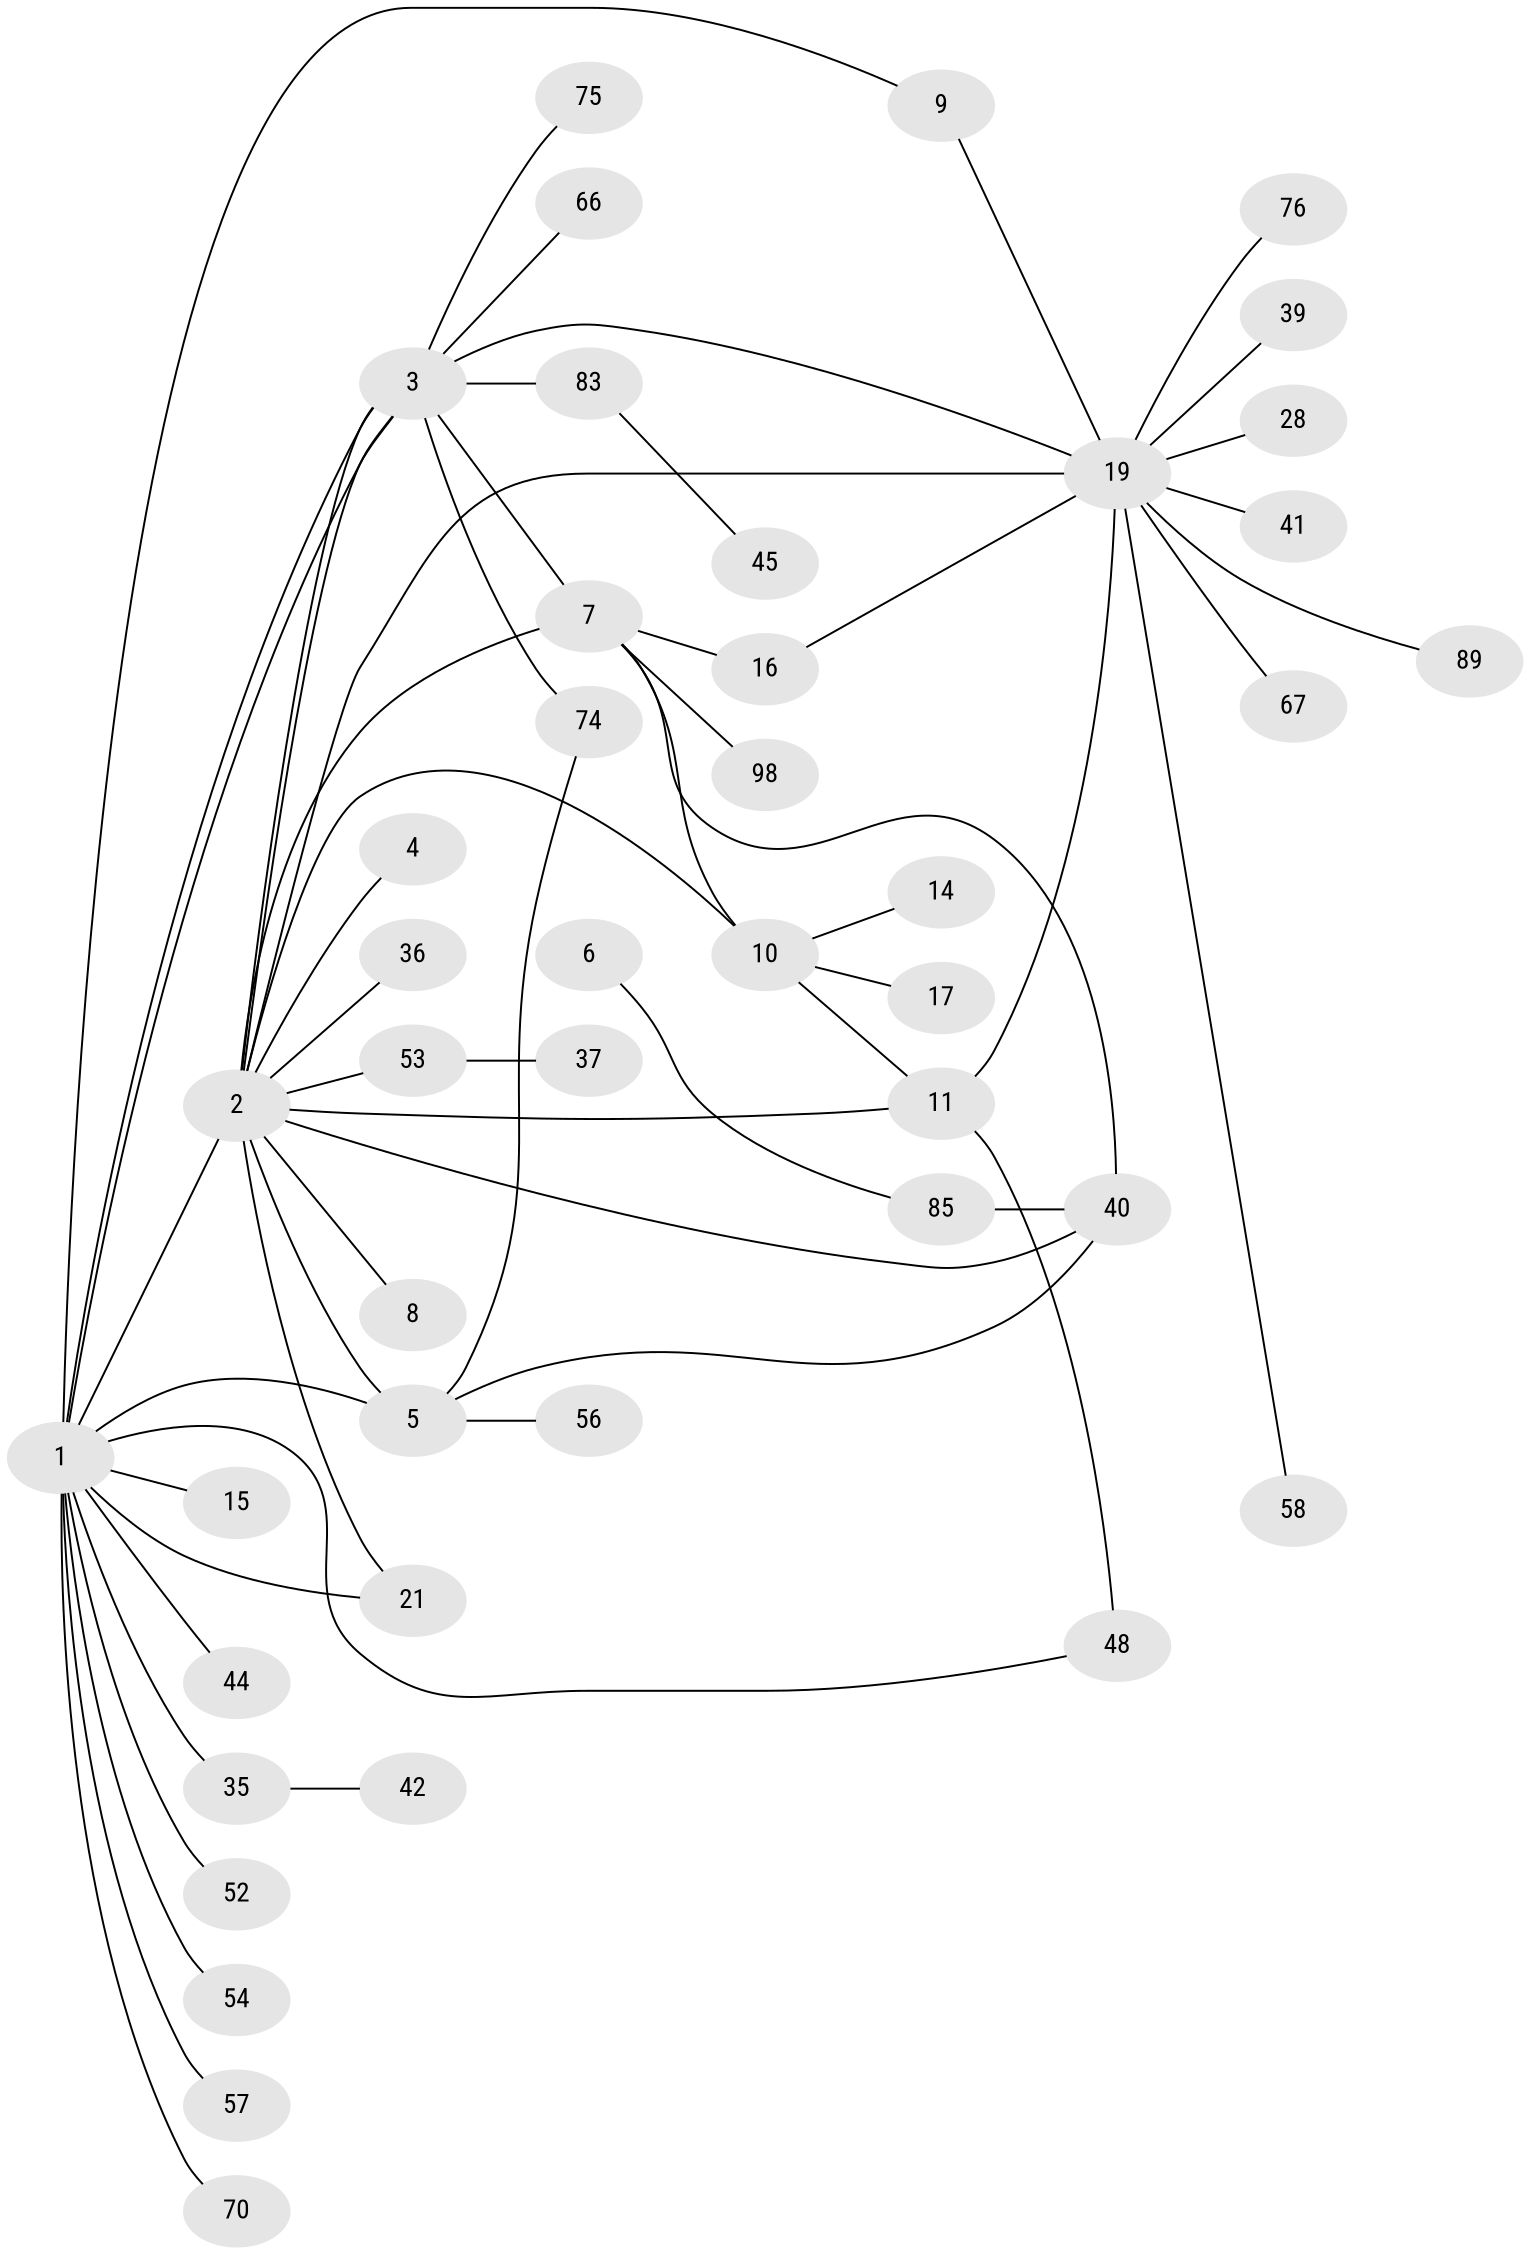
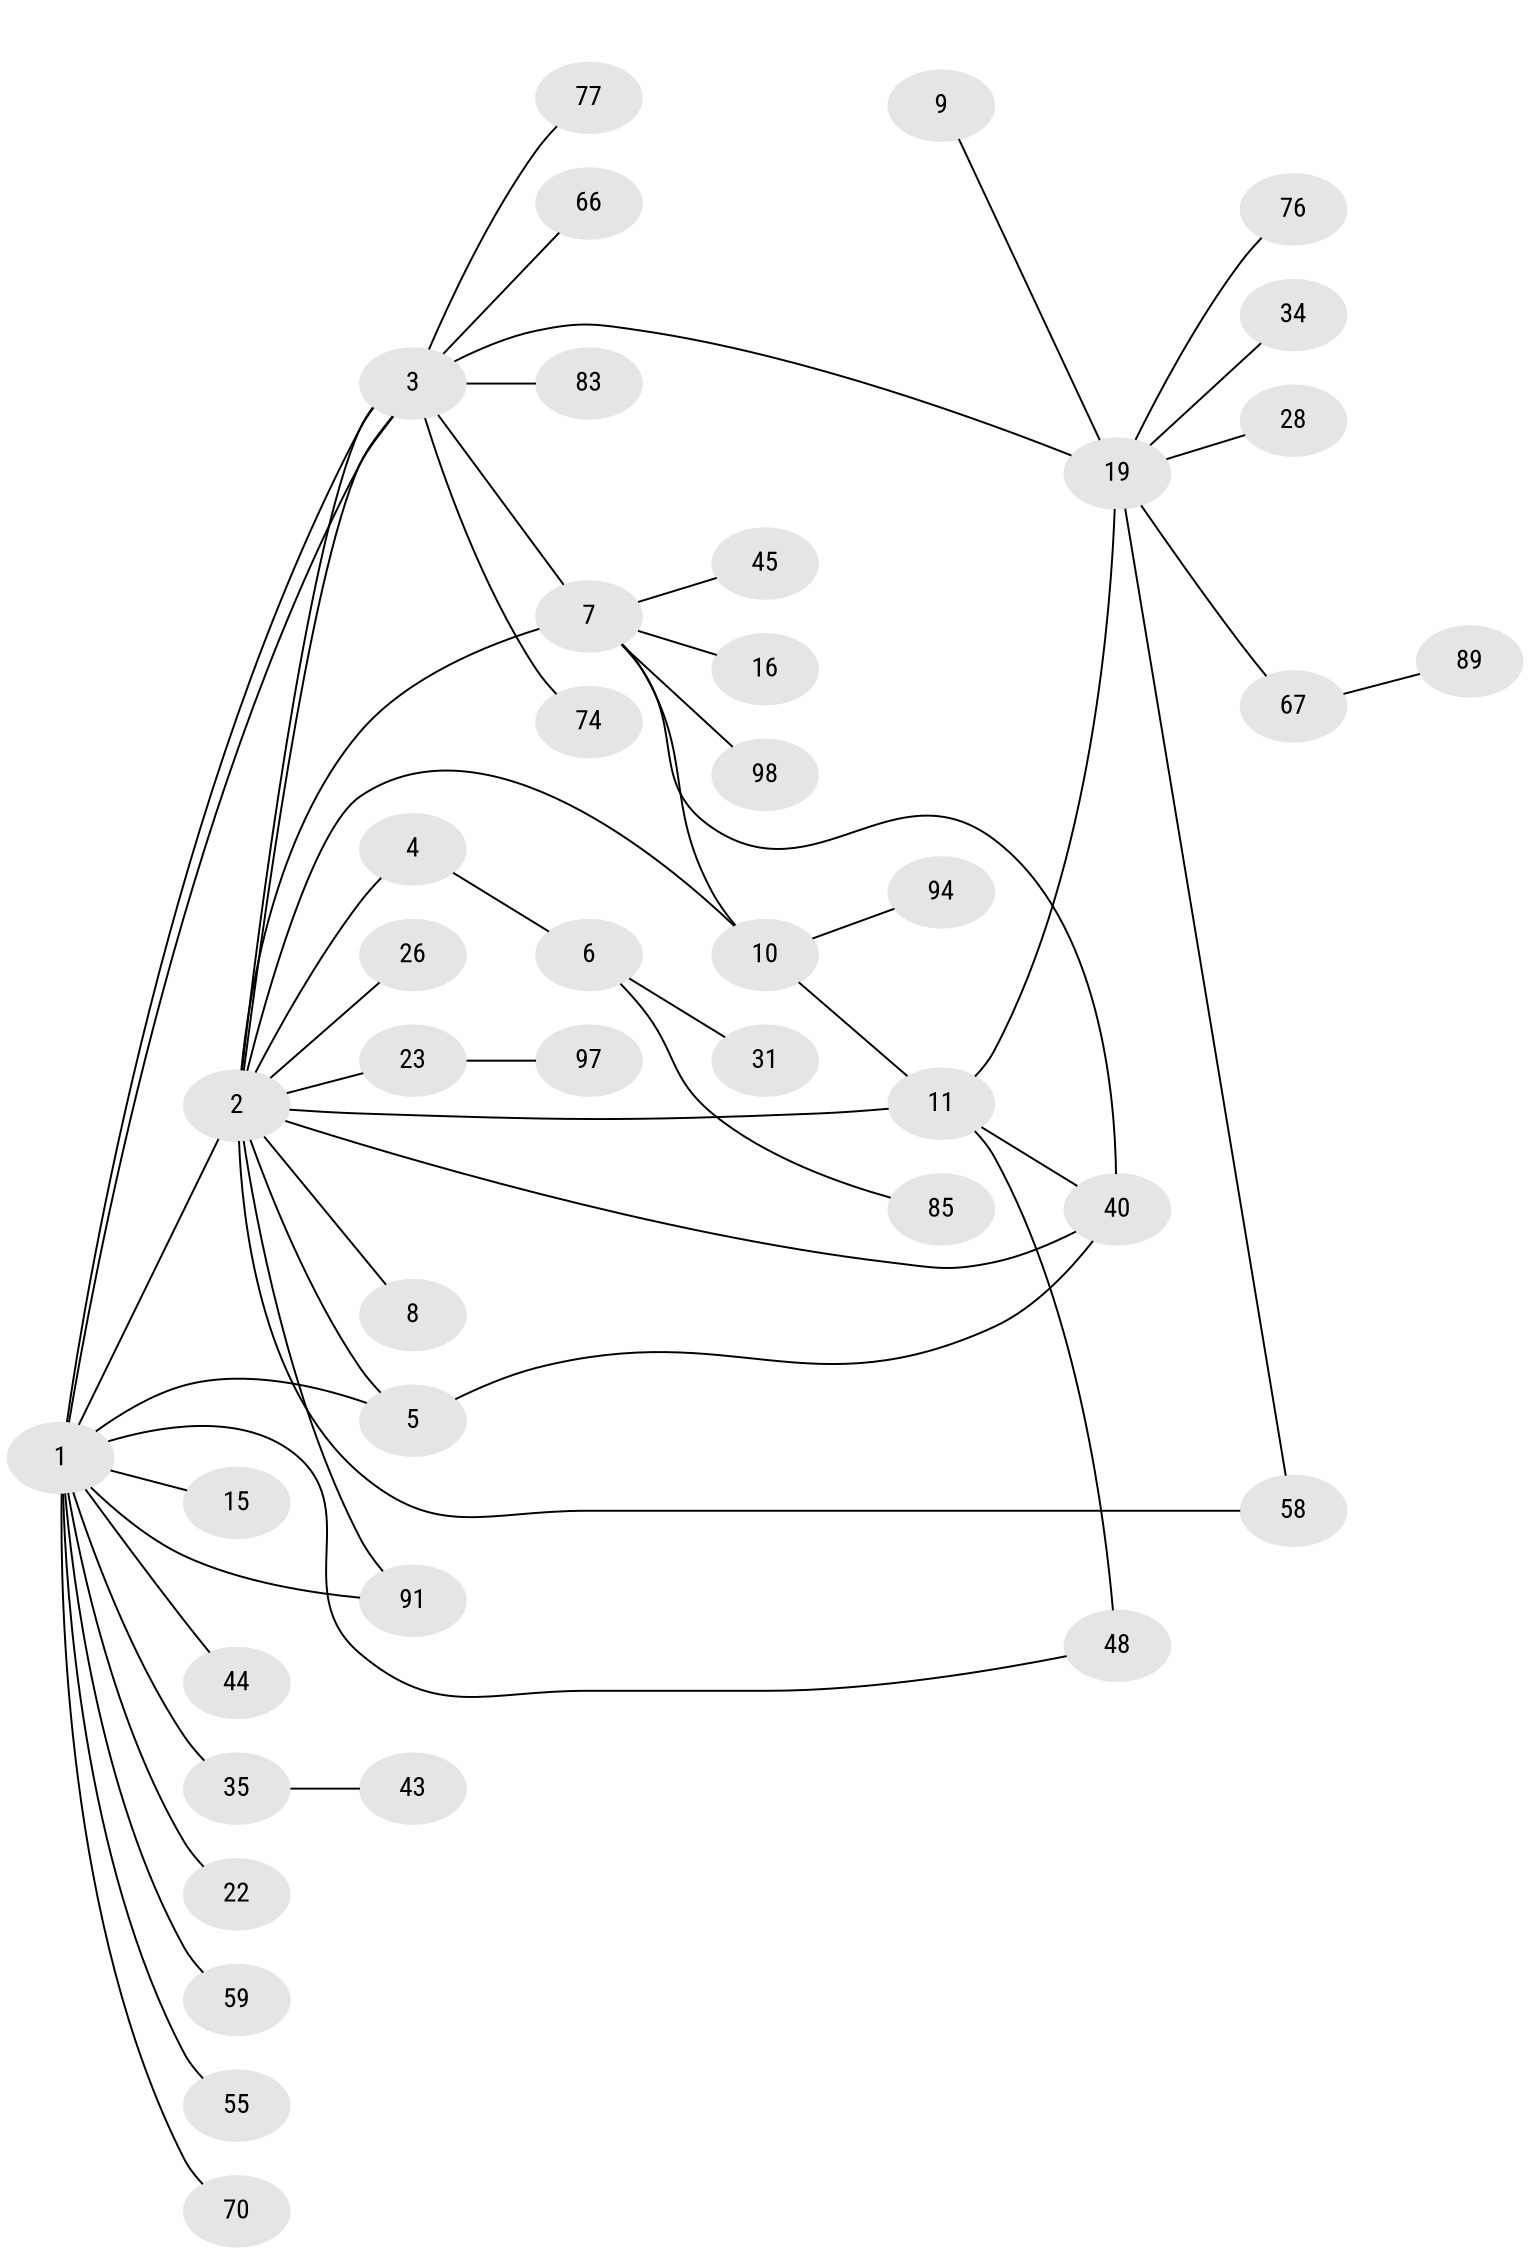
(589, 98) -> (589, 98)
(1294, 315) -> (1294, 315)
(165, 423) -> none
(666, 462) -> (677, 590)
(1294, 526) -> none
(445, 535) -> (613, 1511)
(941, 572) -> none
(1272, 596) -> (1382, 684)
(941, 892) -> (941, 892)
none -> (501, 902)
(413, 955) -> (413, 955)
(941, 998) -> none
(413, 1061) -> (413, 1061)
(589, 1061) -> (589, 1061)
none -> (765, 1061)
(519, 1079) -> none
(1033, 1209) -> (1029, 1157)
(589, 1421) -> none
(413, 1601) -> (413, 1601)
(413, 1789) -> (413, 1789)
(237, 1894) -> (237, 1894)
(237, 2000) -> (237, 2000)
(237, 2106) -> (237, 2106)
